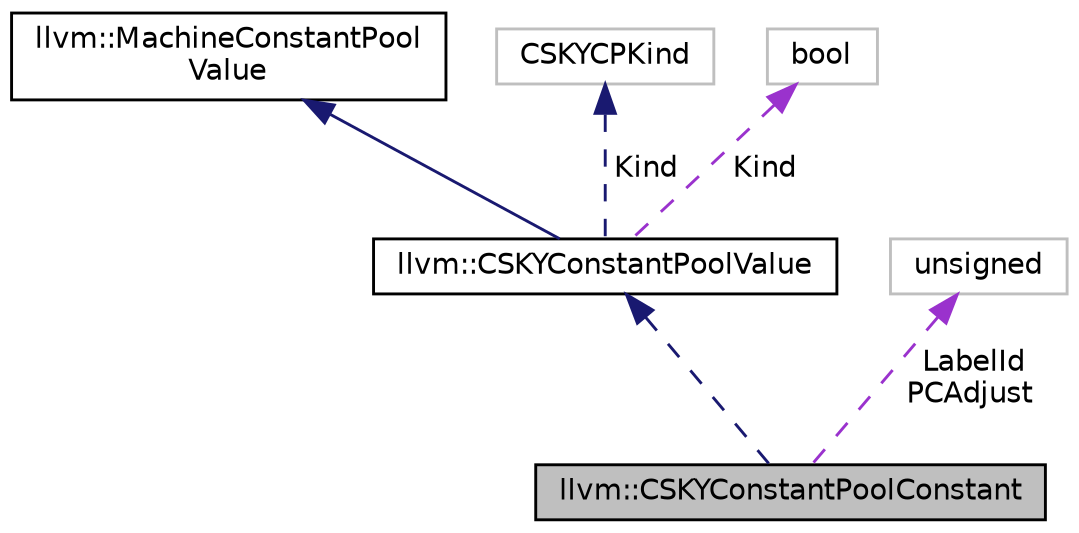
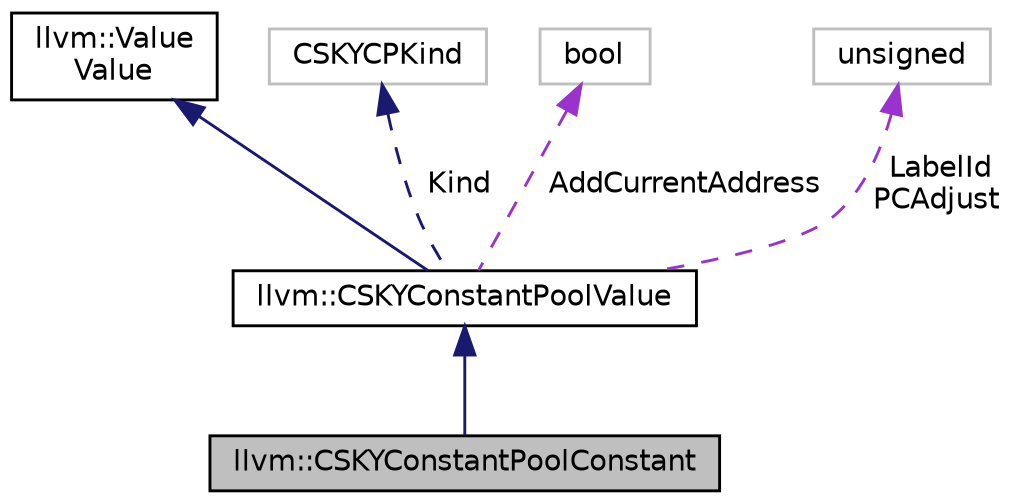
(229, 56) -> (114, 56)
(760, 169) -> (681, 185)
(708, 391) -> (465, 396)
(875, 391) -> (805, 233)
